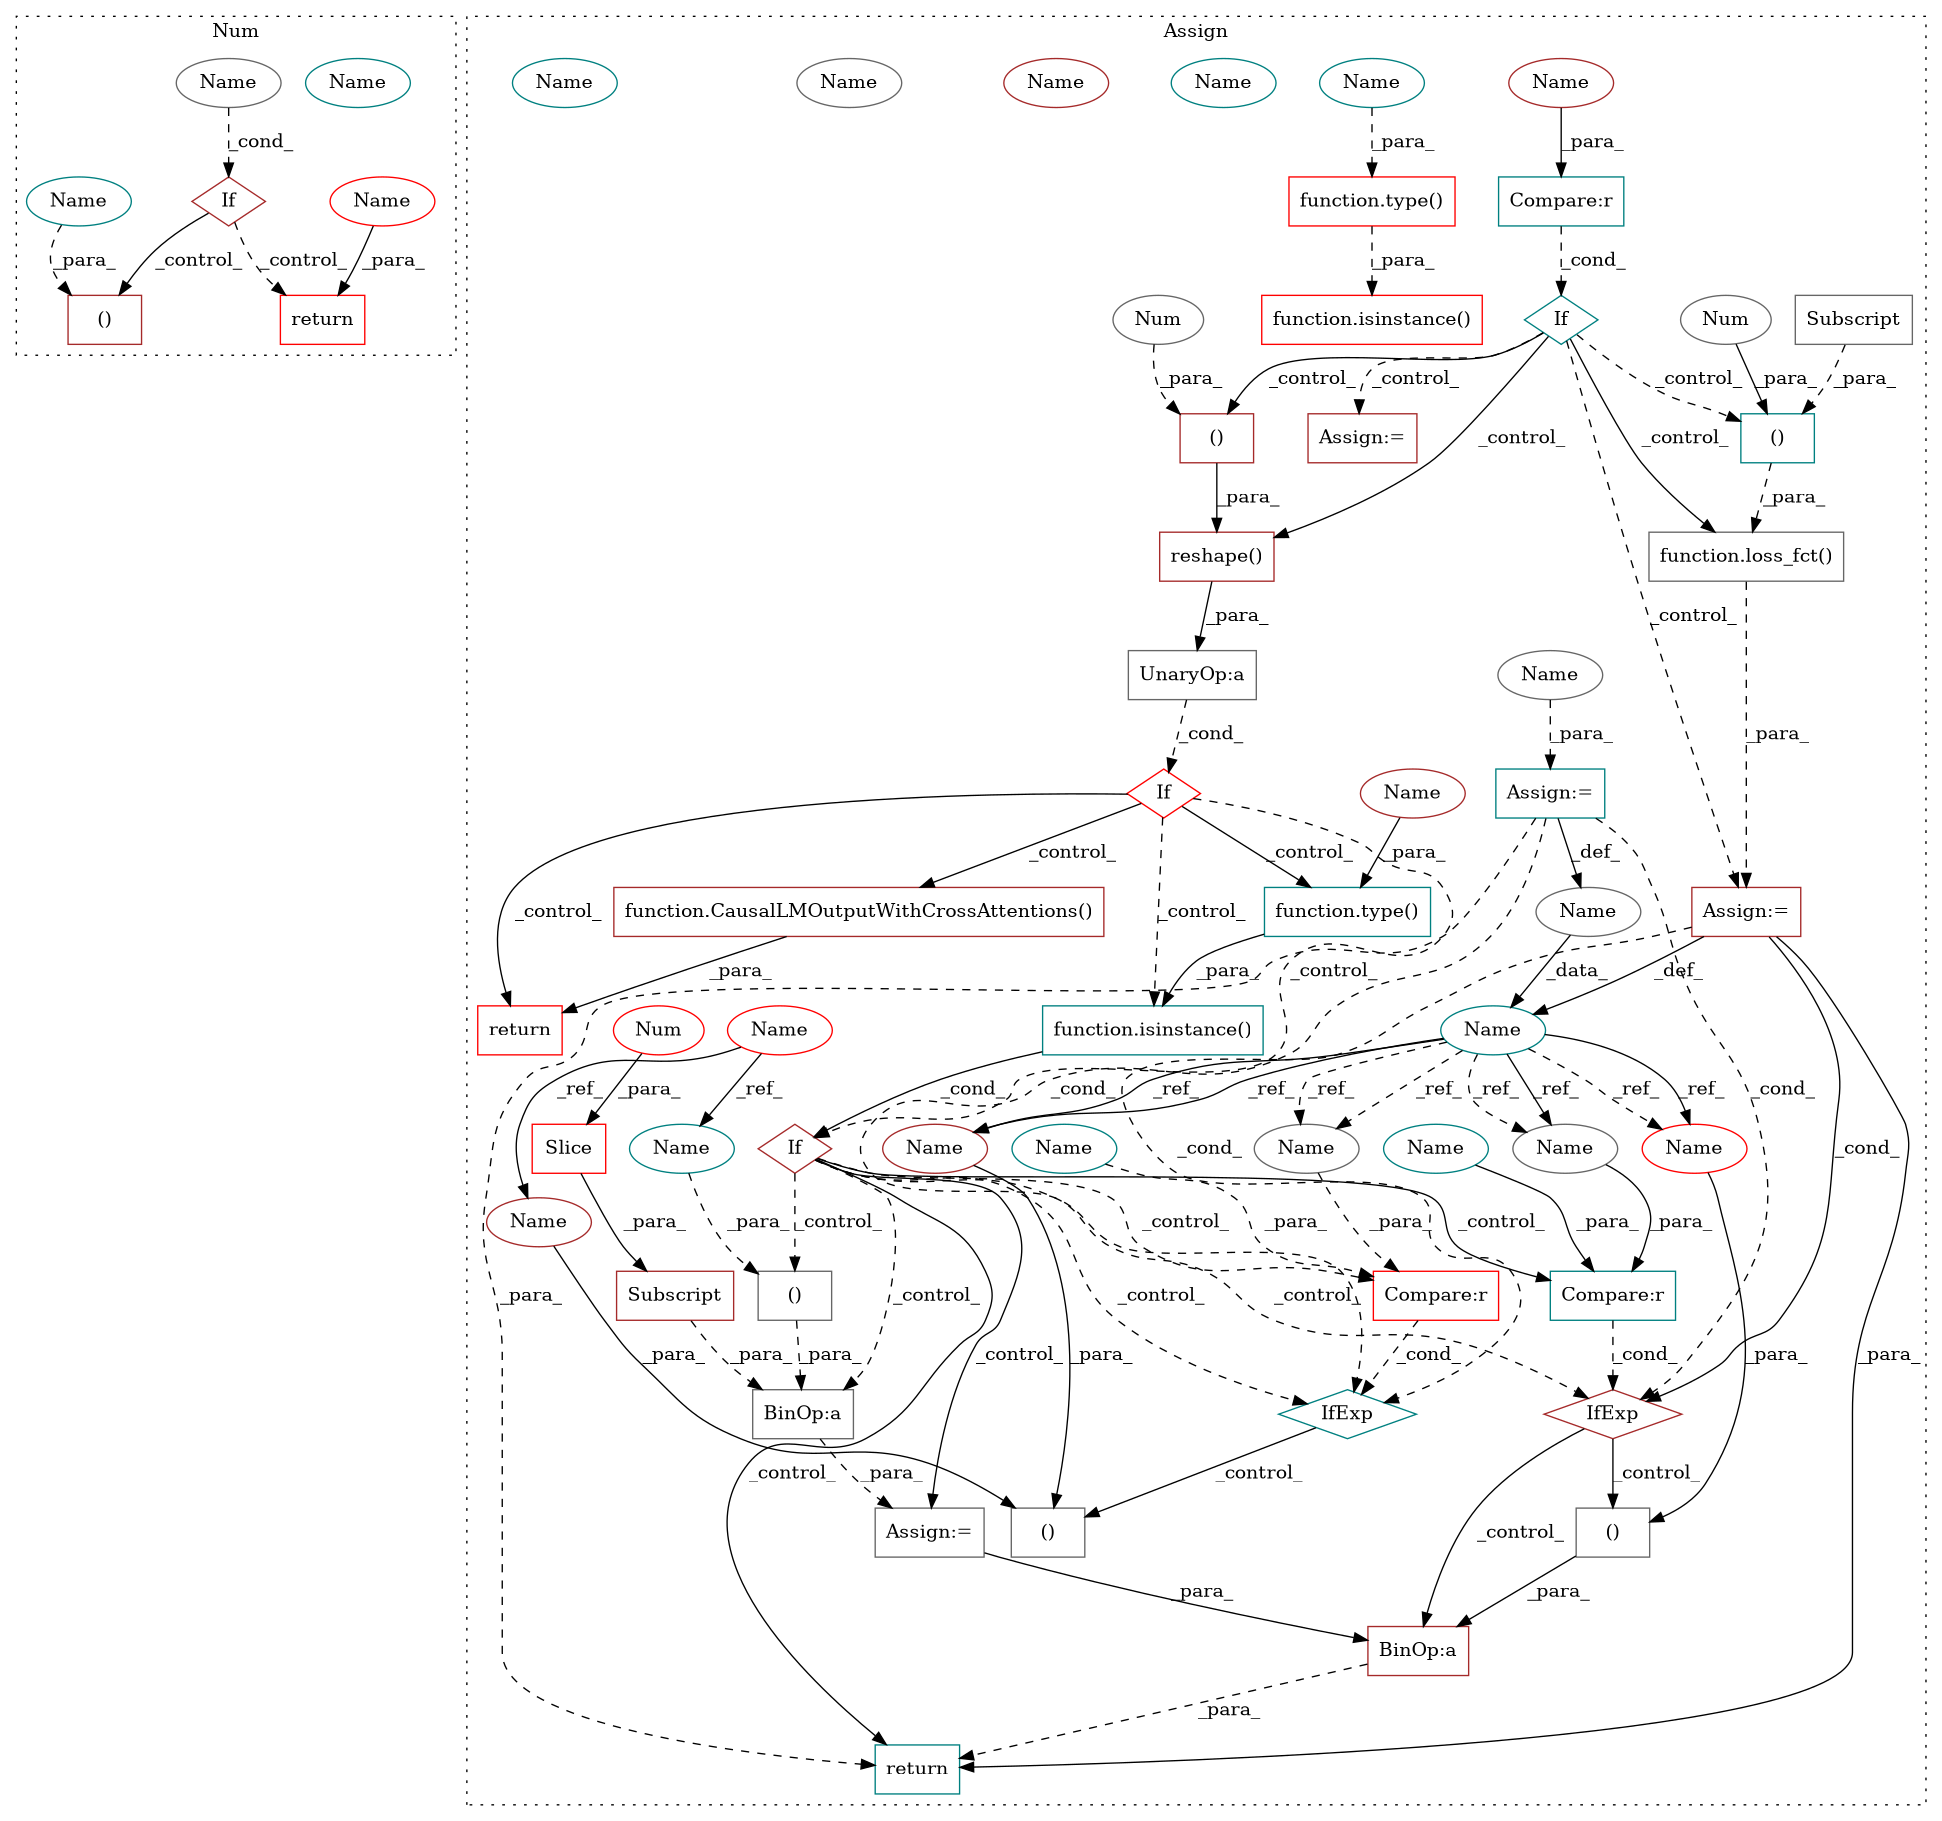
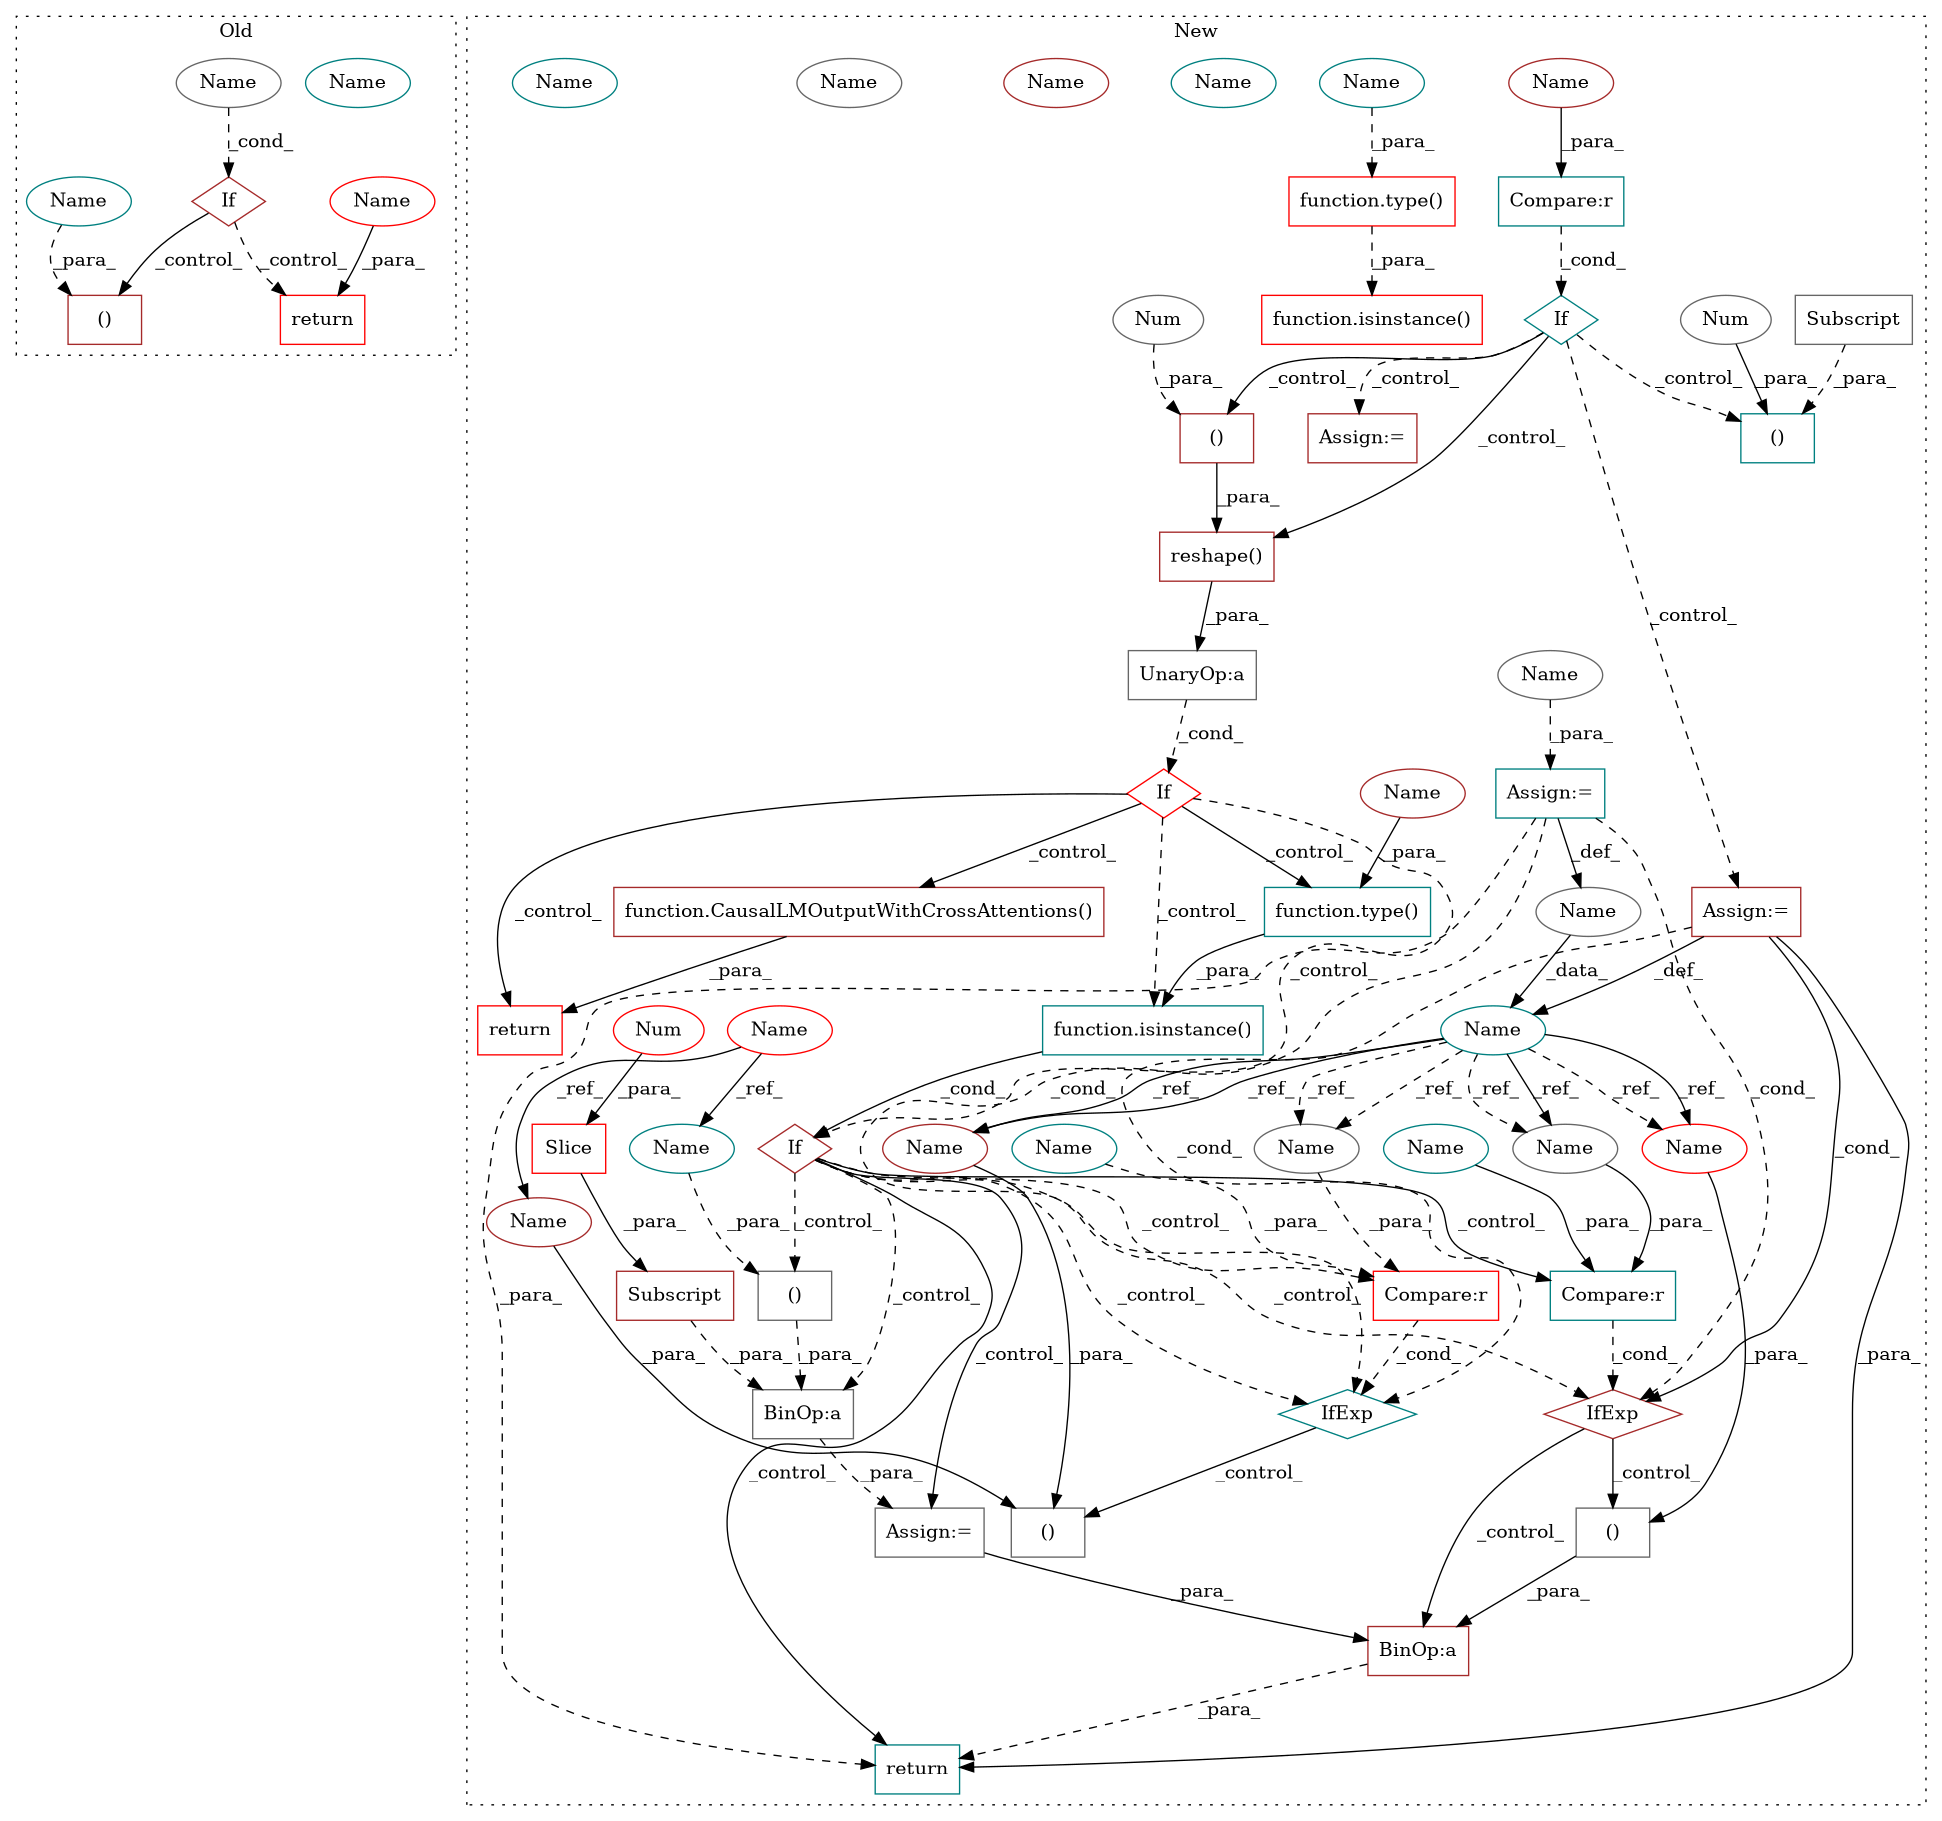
(236, 32) -> (236, 32)
(1196, 32) -> (1196, 32)
(1746, 557) -> none
